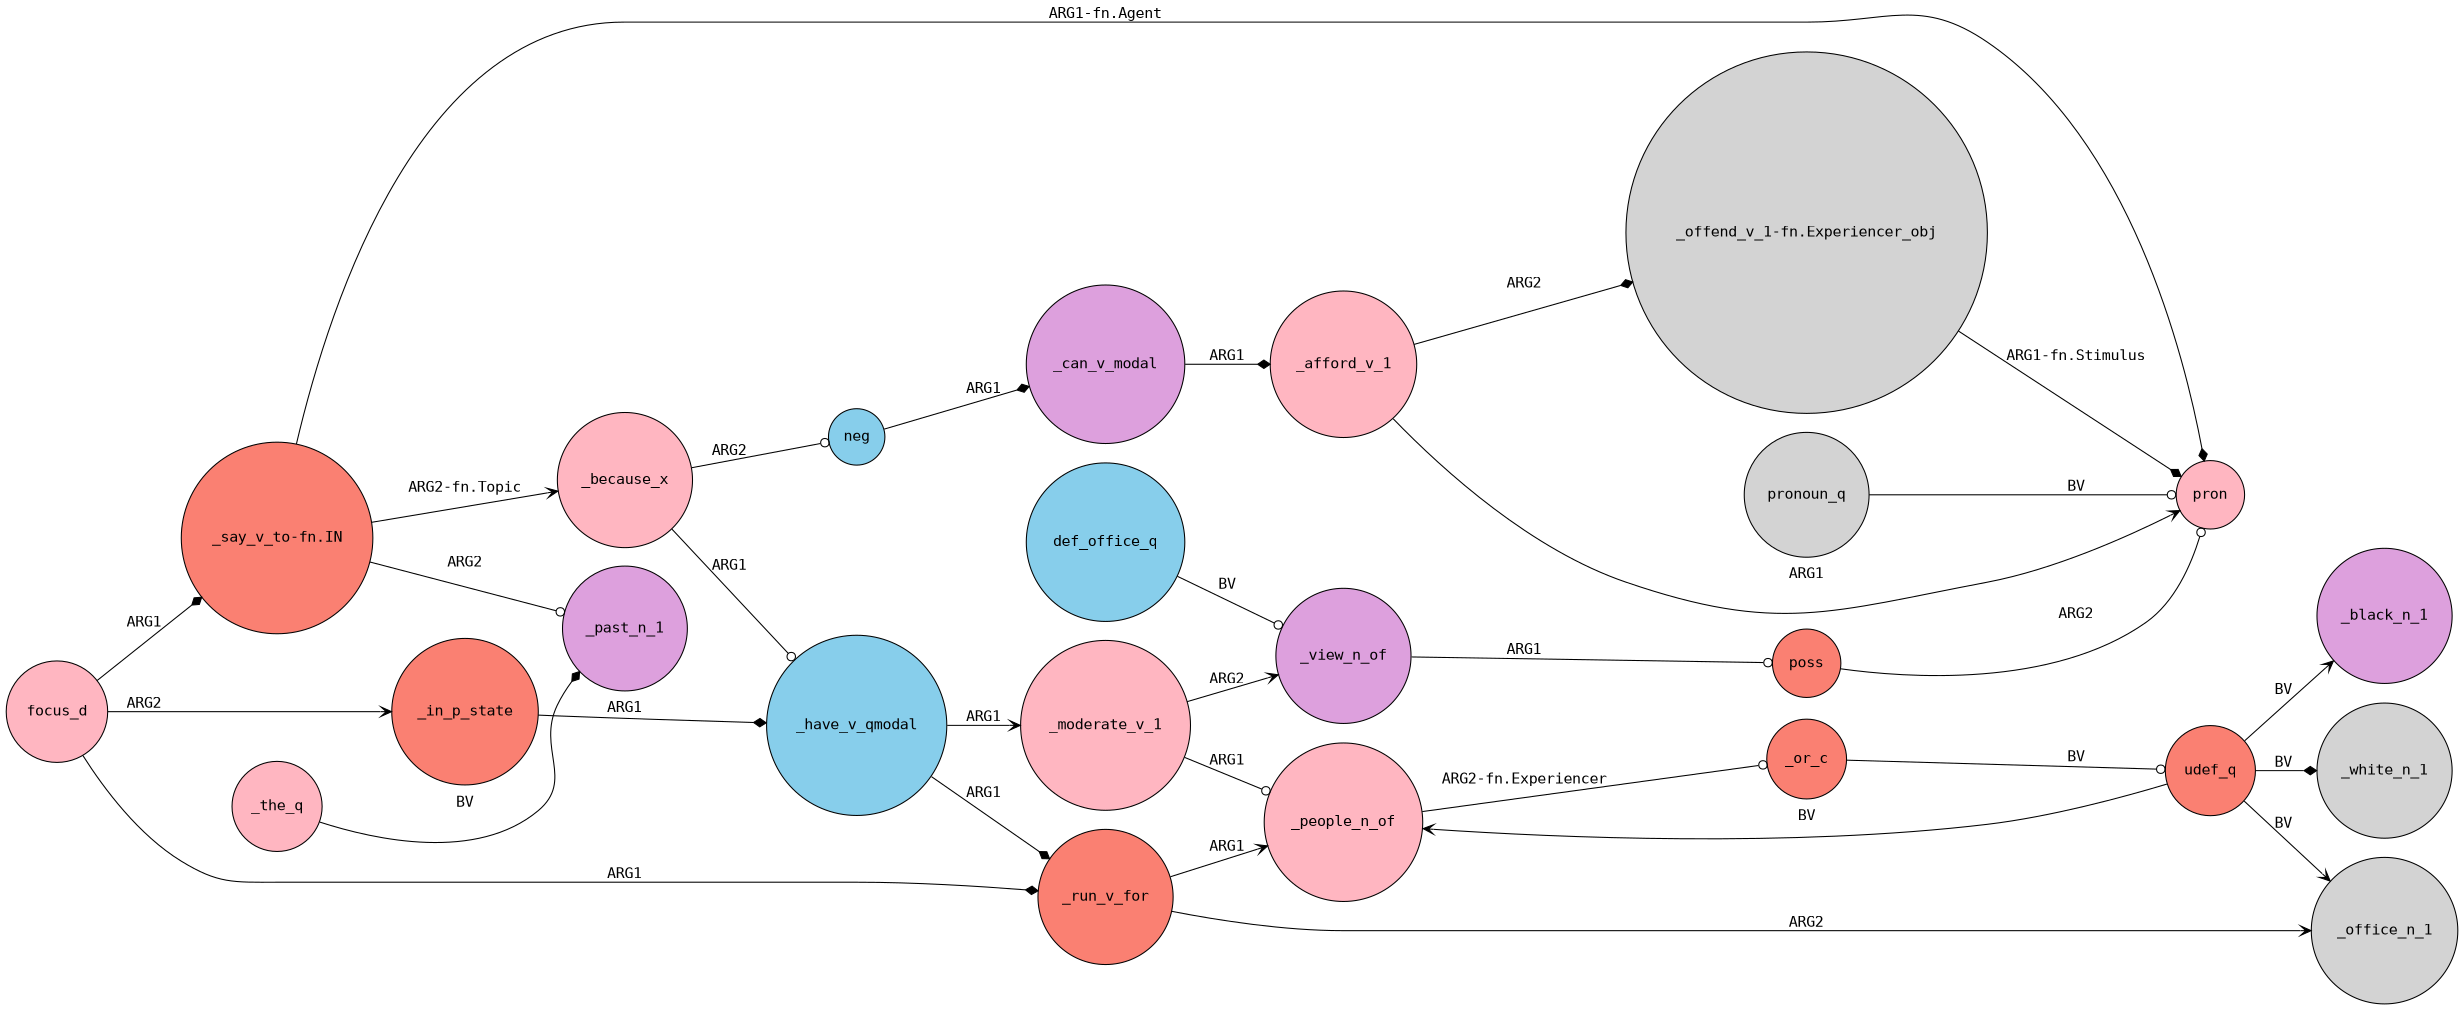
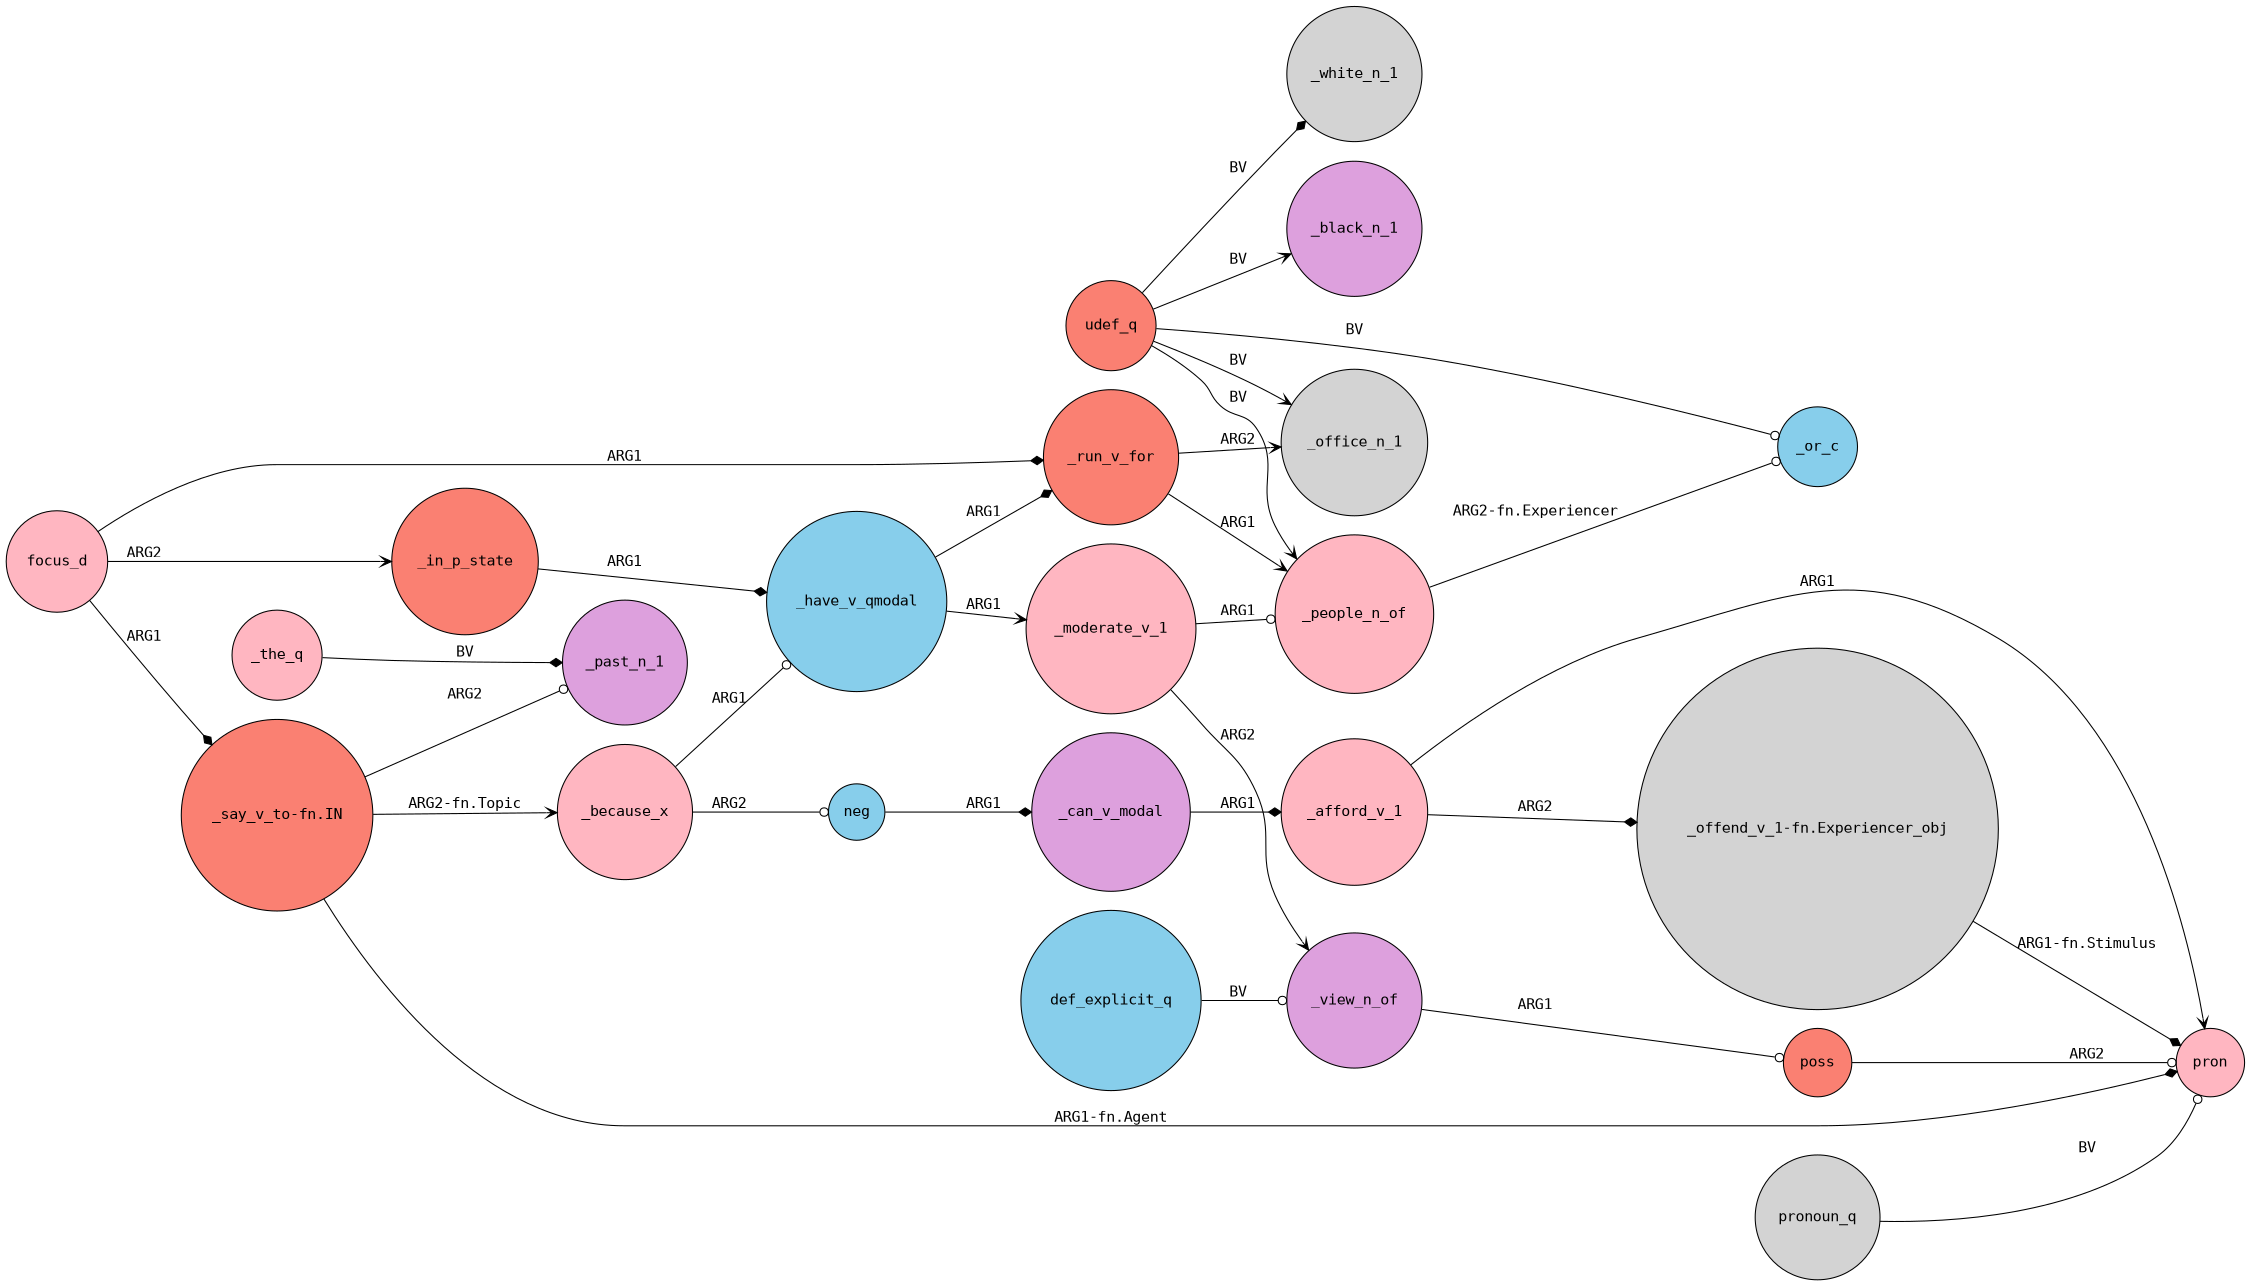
(1106, 542) -> (1111, 1001)
(1807, 759) -> (1818, 447)
(2001, 765) -> (1466, 365)
